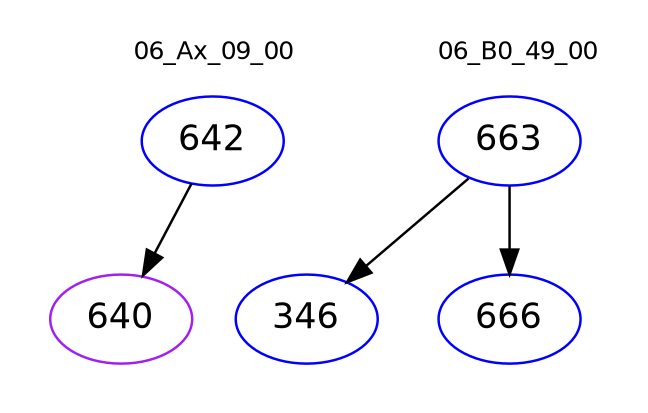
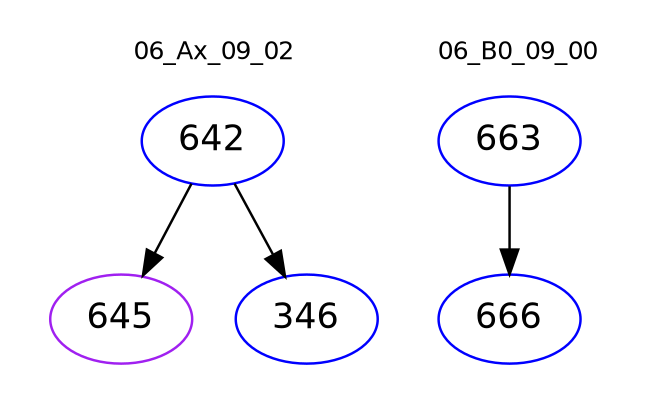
(214, 53) -> (214, 53)
(518, 53) -> (518, 53)
(435, 207) -> (254, 219)
(121, 319) -> (121, 319)
